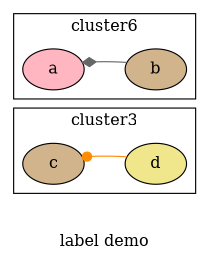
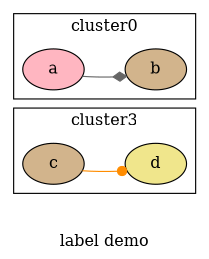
(105, 27) -> (105, 27)
(112, 62) -> (98, 77)
(109, 156) -> (100, 171)
